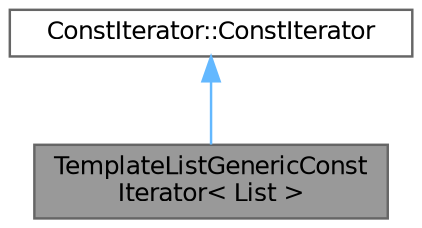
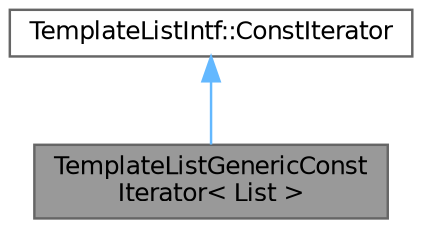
(211, 33) -> (211, 33)
